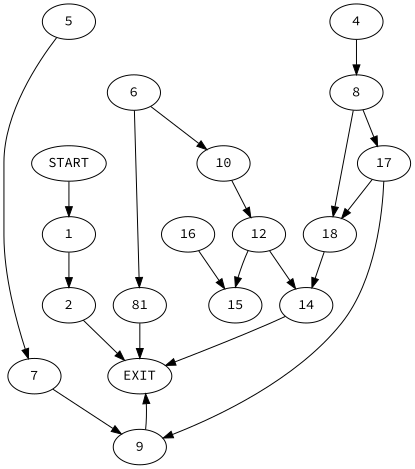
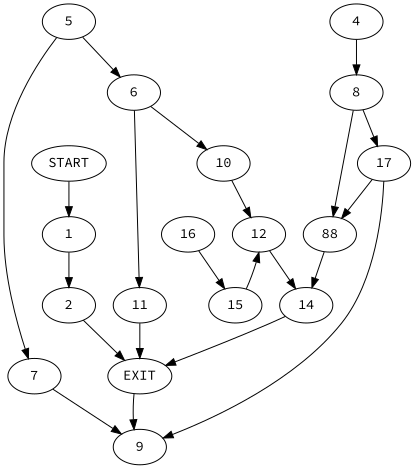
none -> (98, 53)
(330, 234) -> (330, 234)
(243, 264) -> (252, 276)
(140, 305) -> (140, 305)
(146, 417) -> (133, 407)
